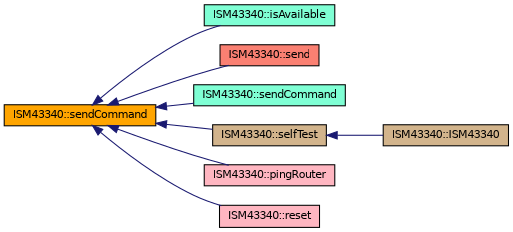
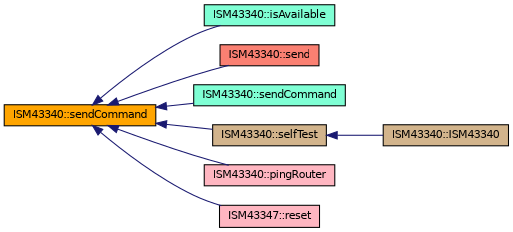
(270, 216) -> (270, 216)
